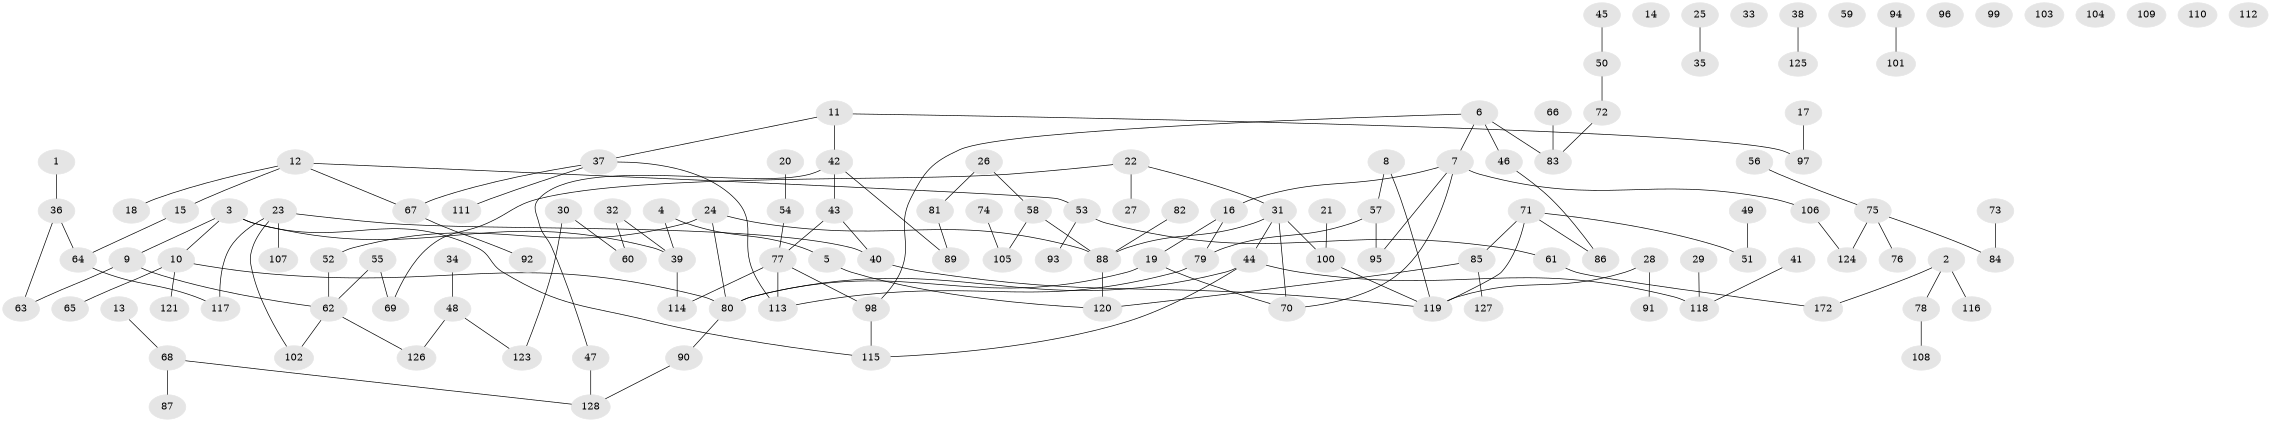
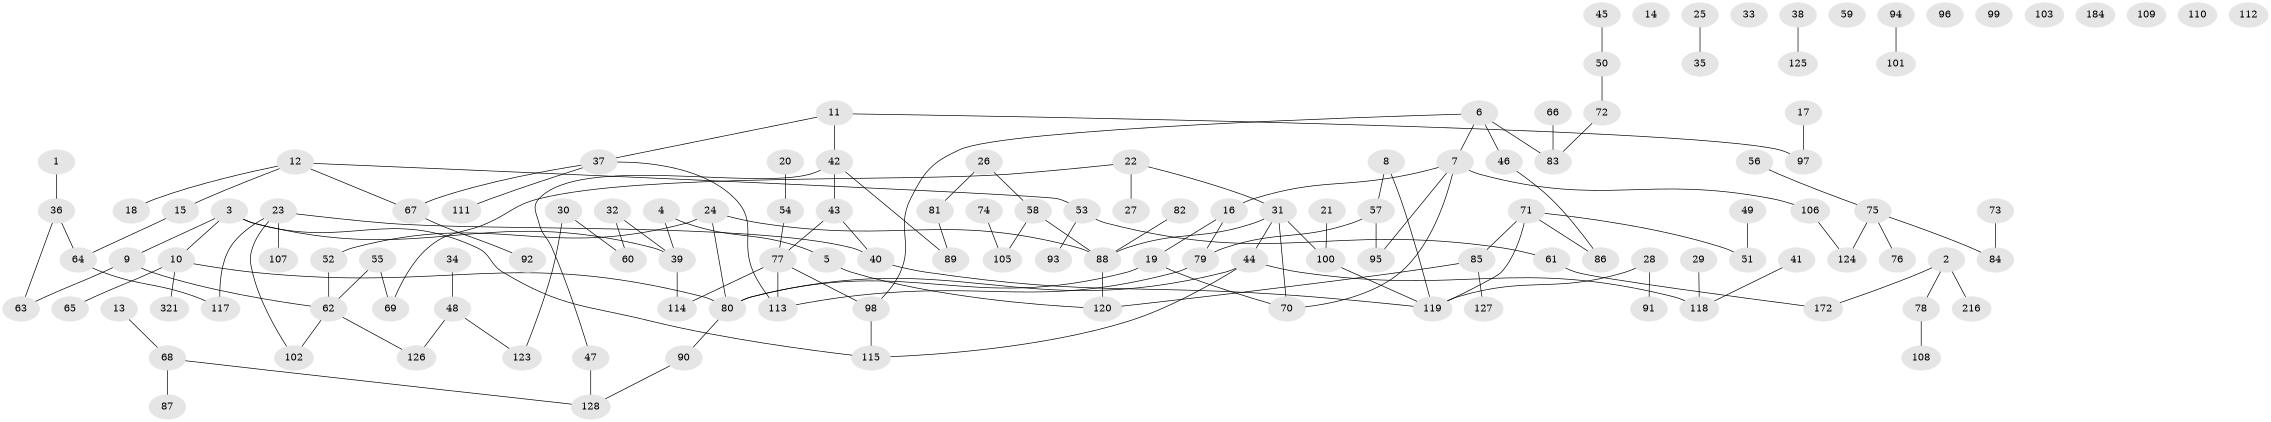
(2095, 15) -> (2095, 15)
(169, 309) -> (169, 309)
(1972, 309) -> (1972, 309)
